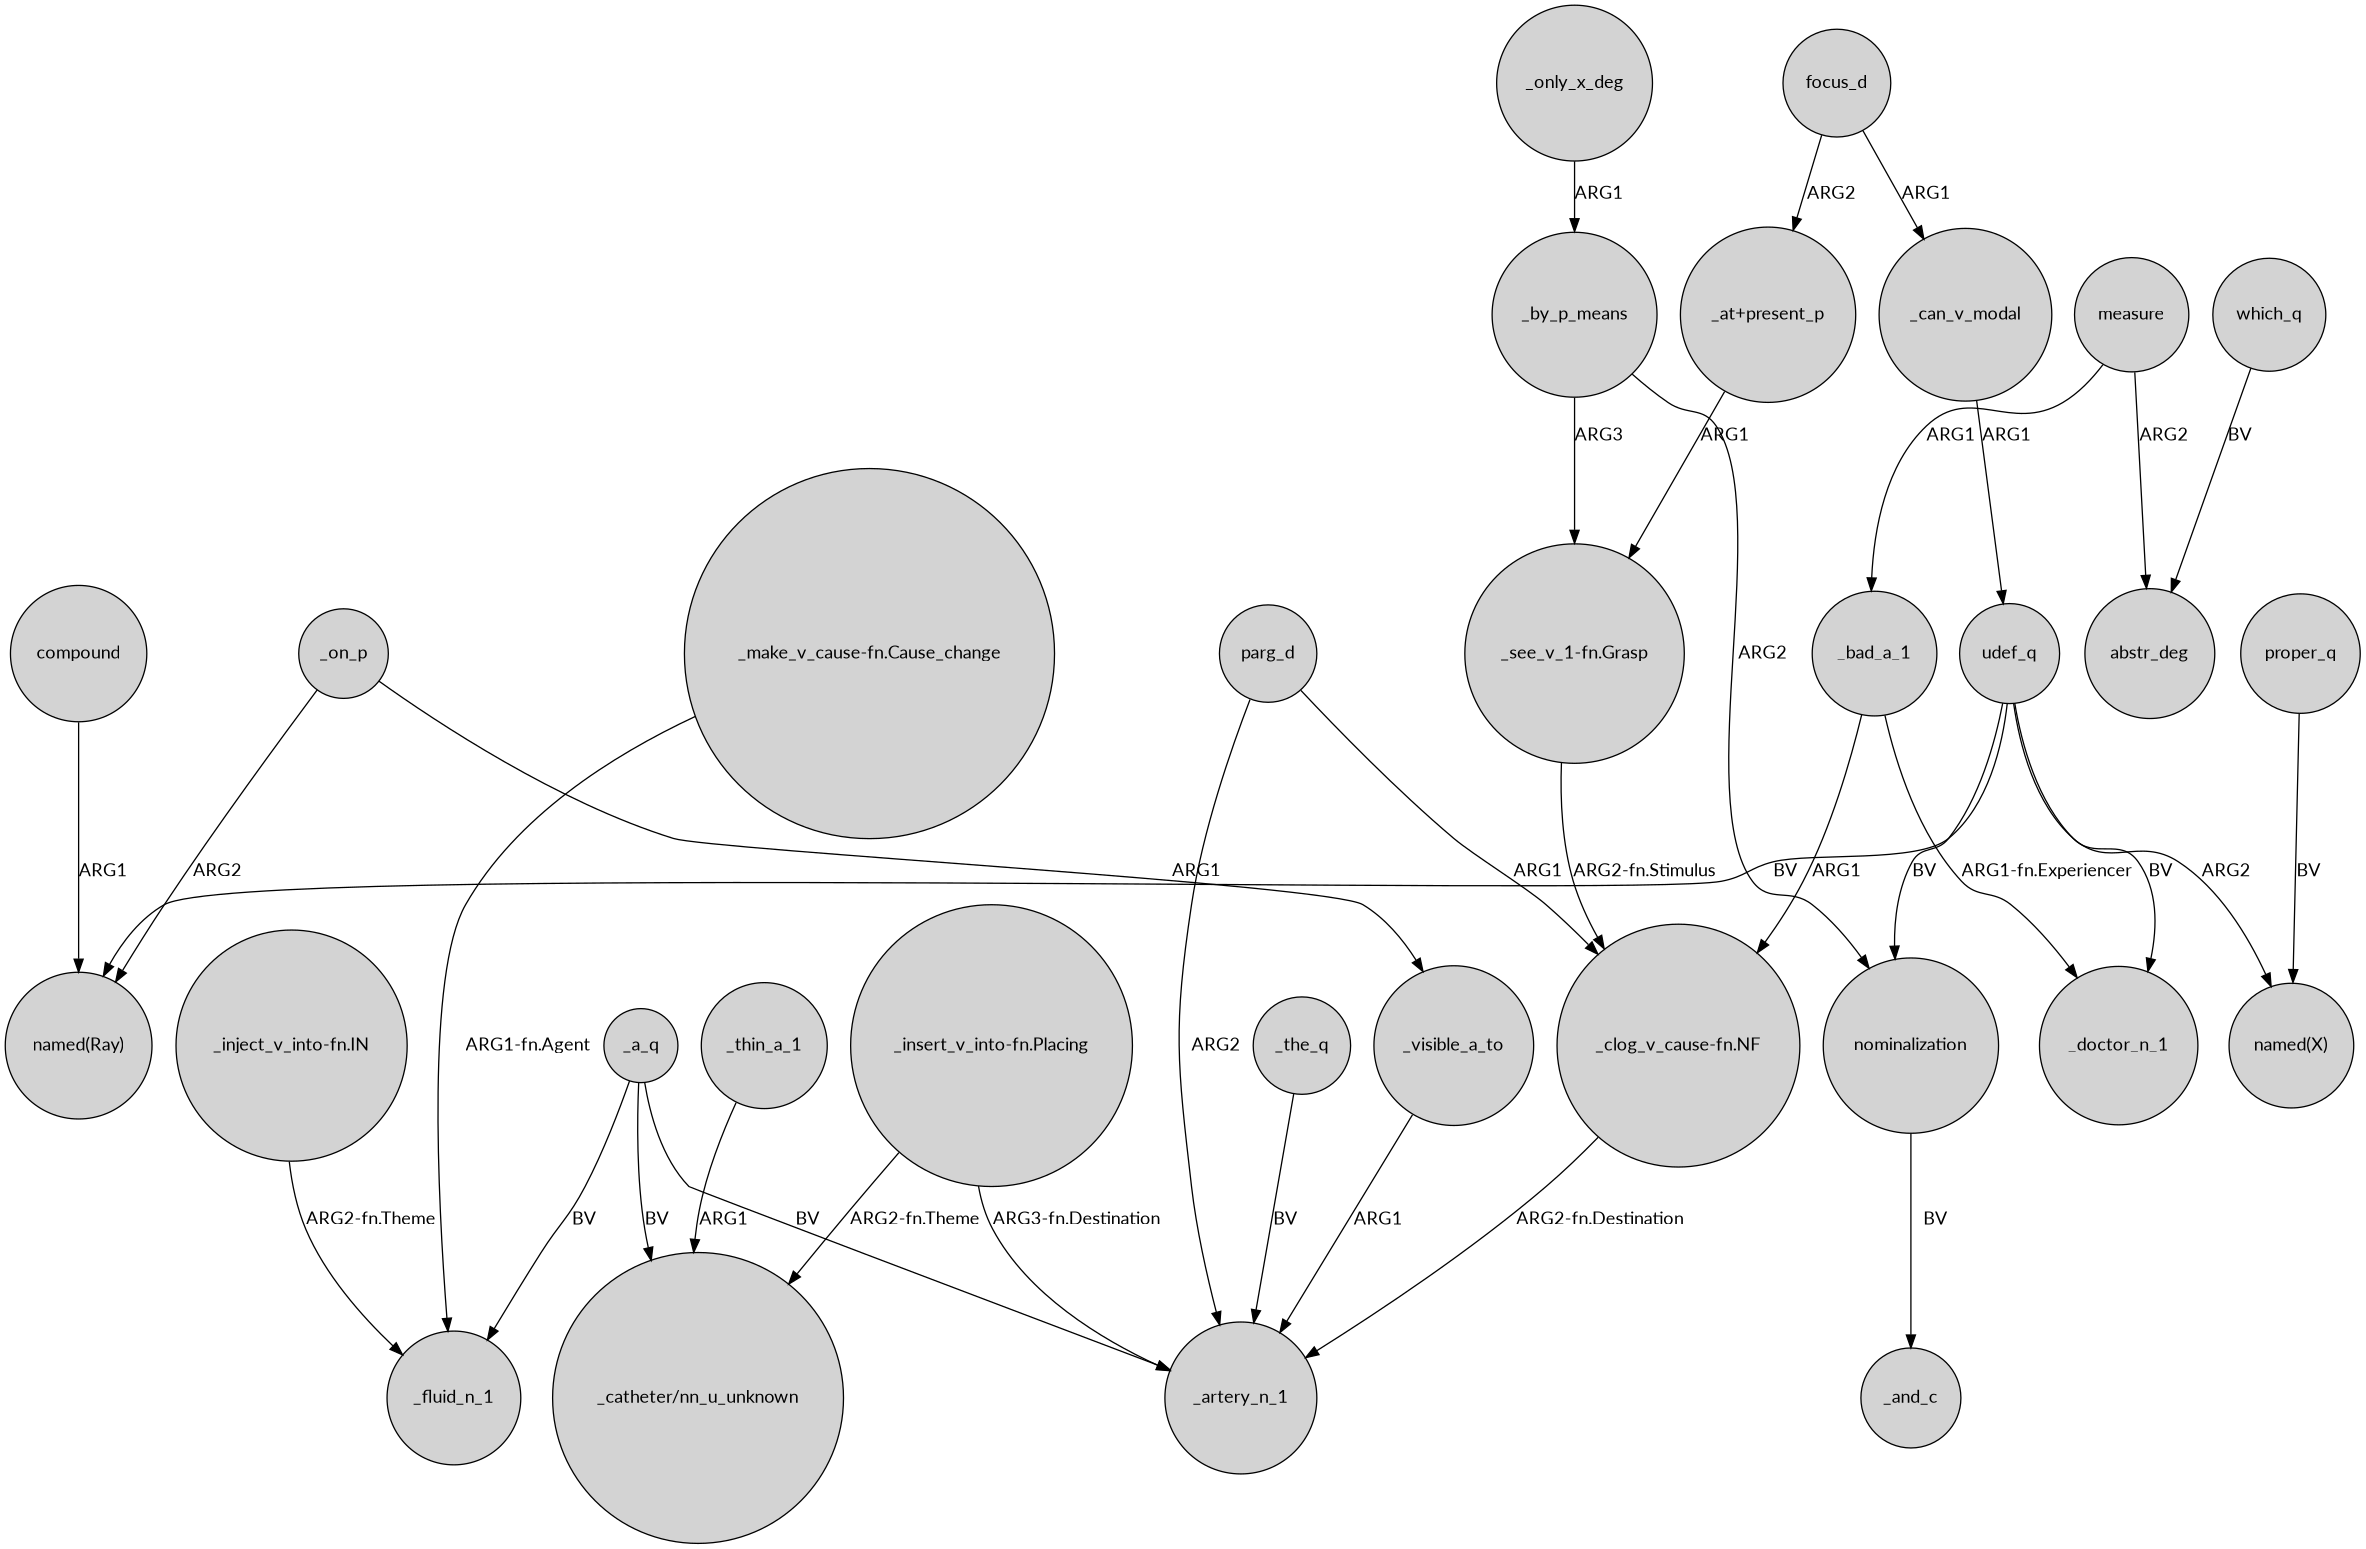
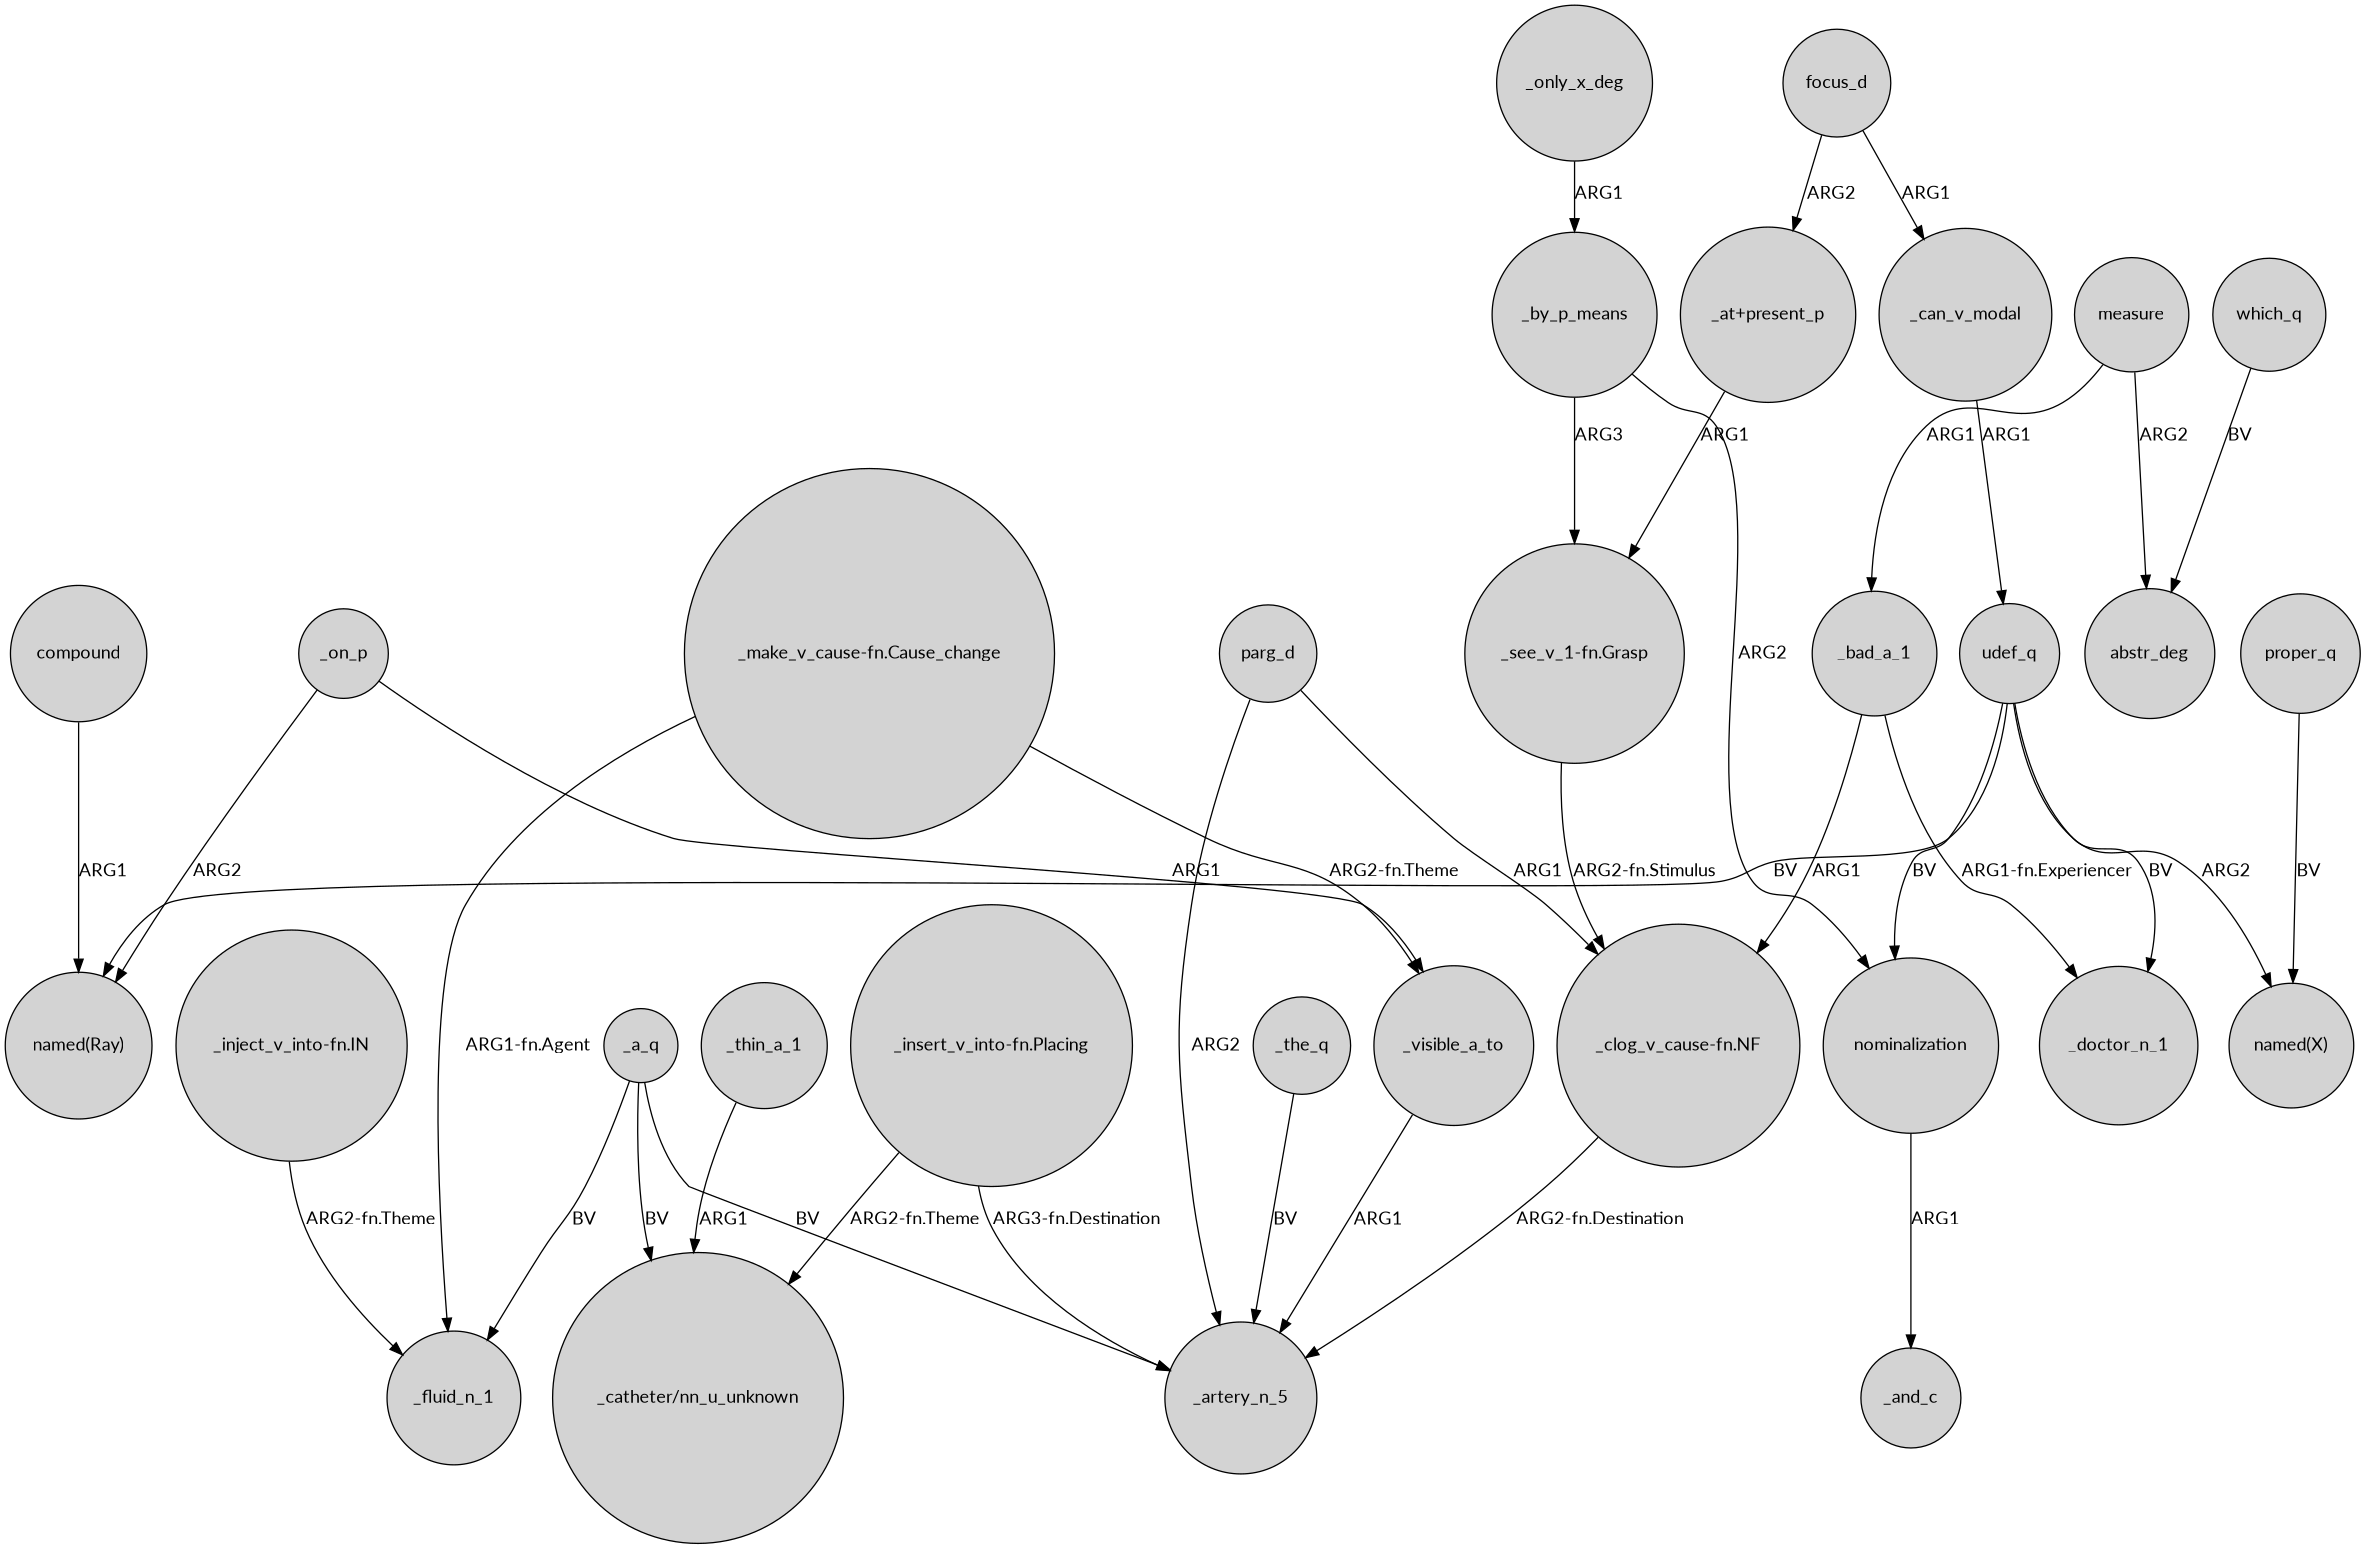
none -> (1228, 848)
(1936, 1220) -> (1936, 1220)
(1241, 1398) -> (1241, 1398)
